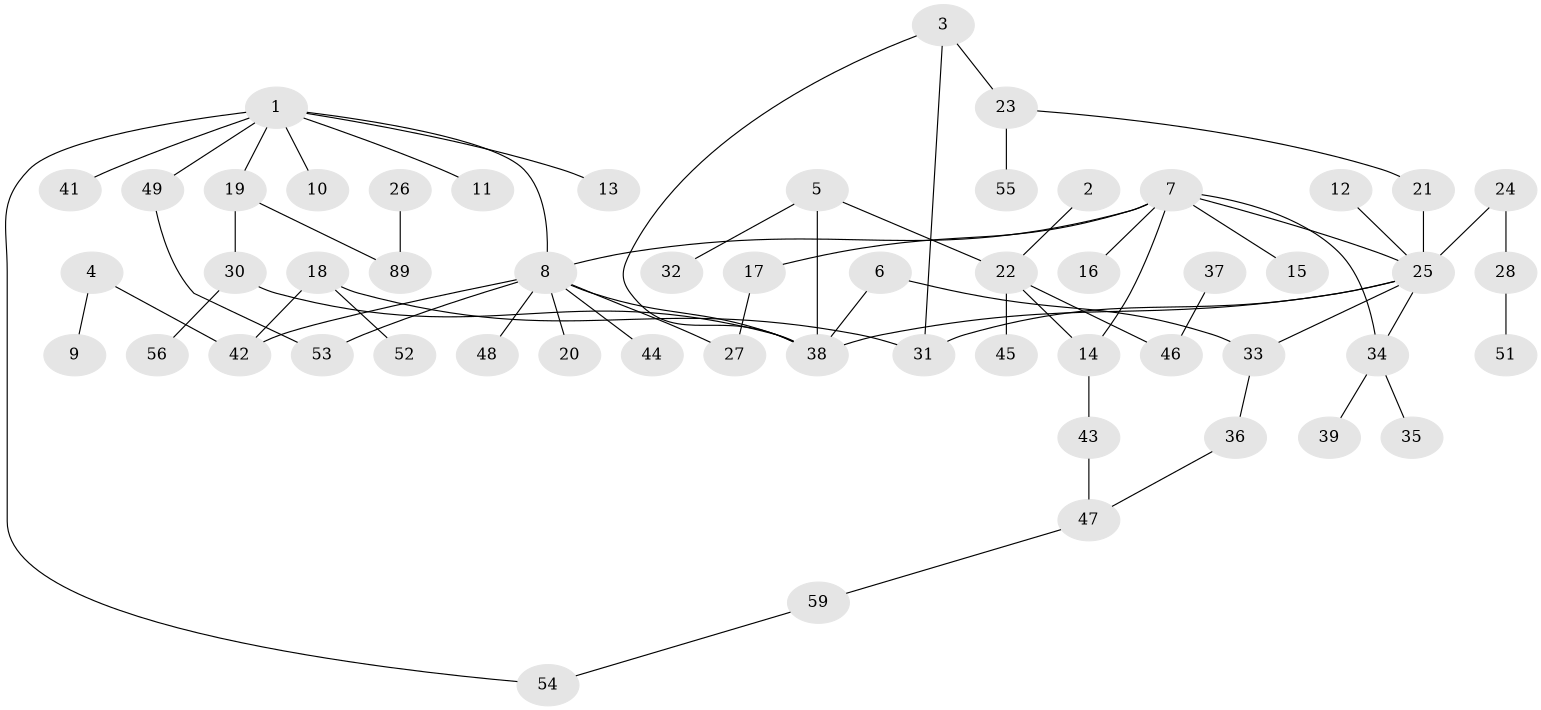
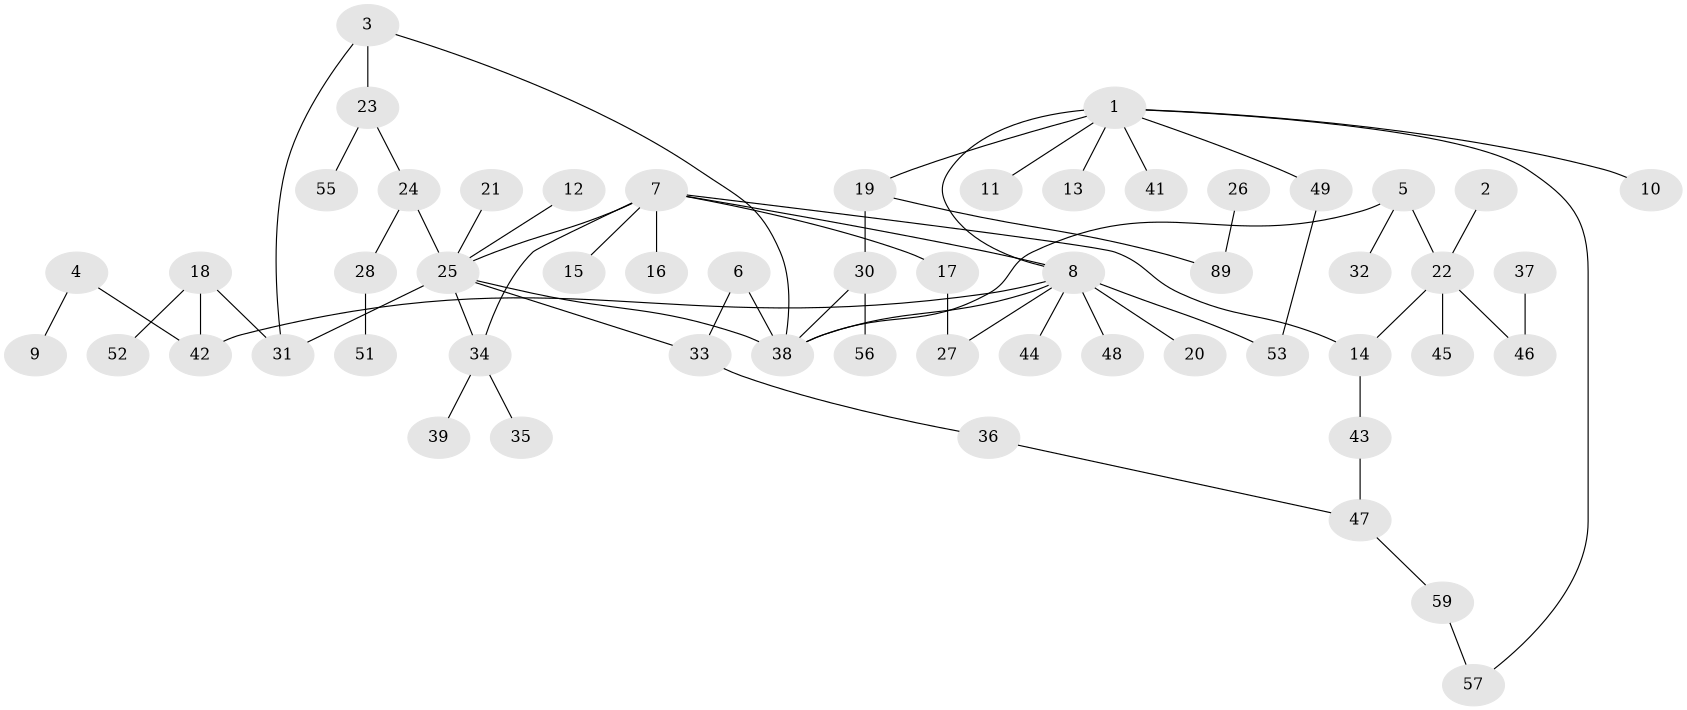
(1221, 133) -> (388, 149)
(548, 685) -> (1474, 685)
